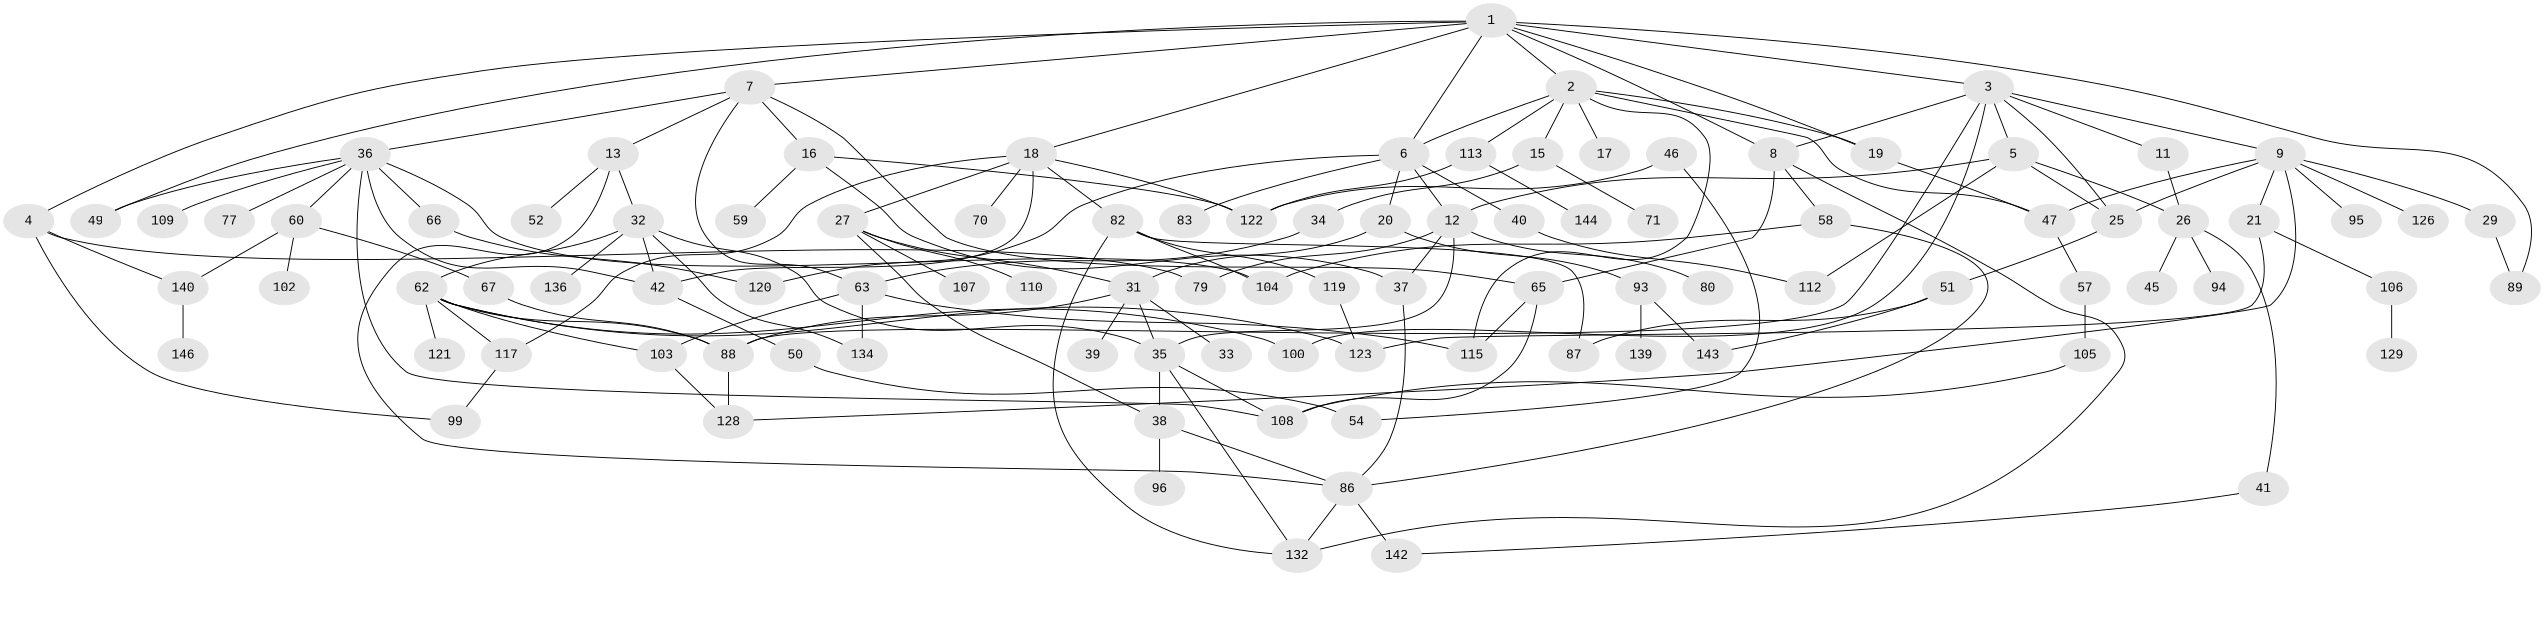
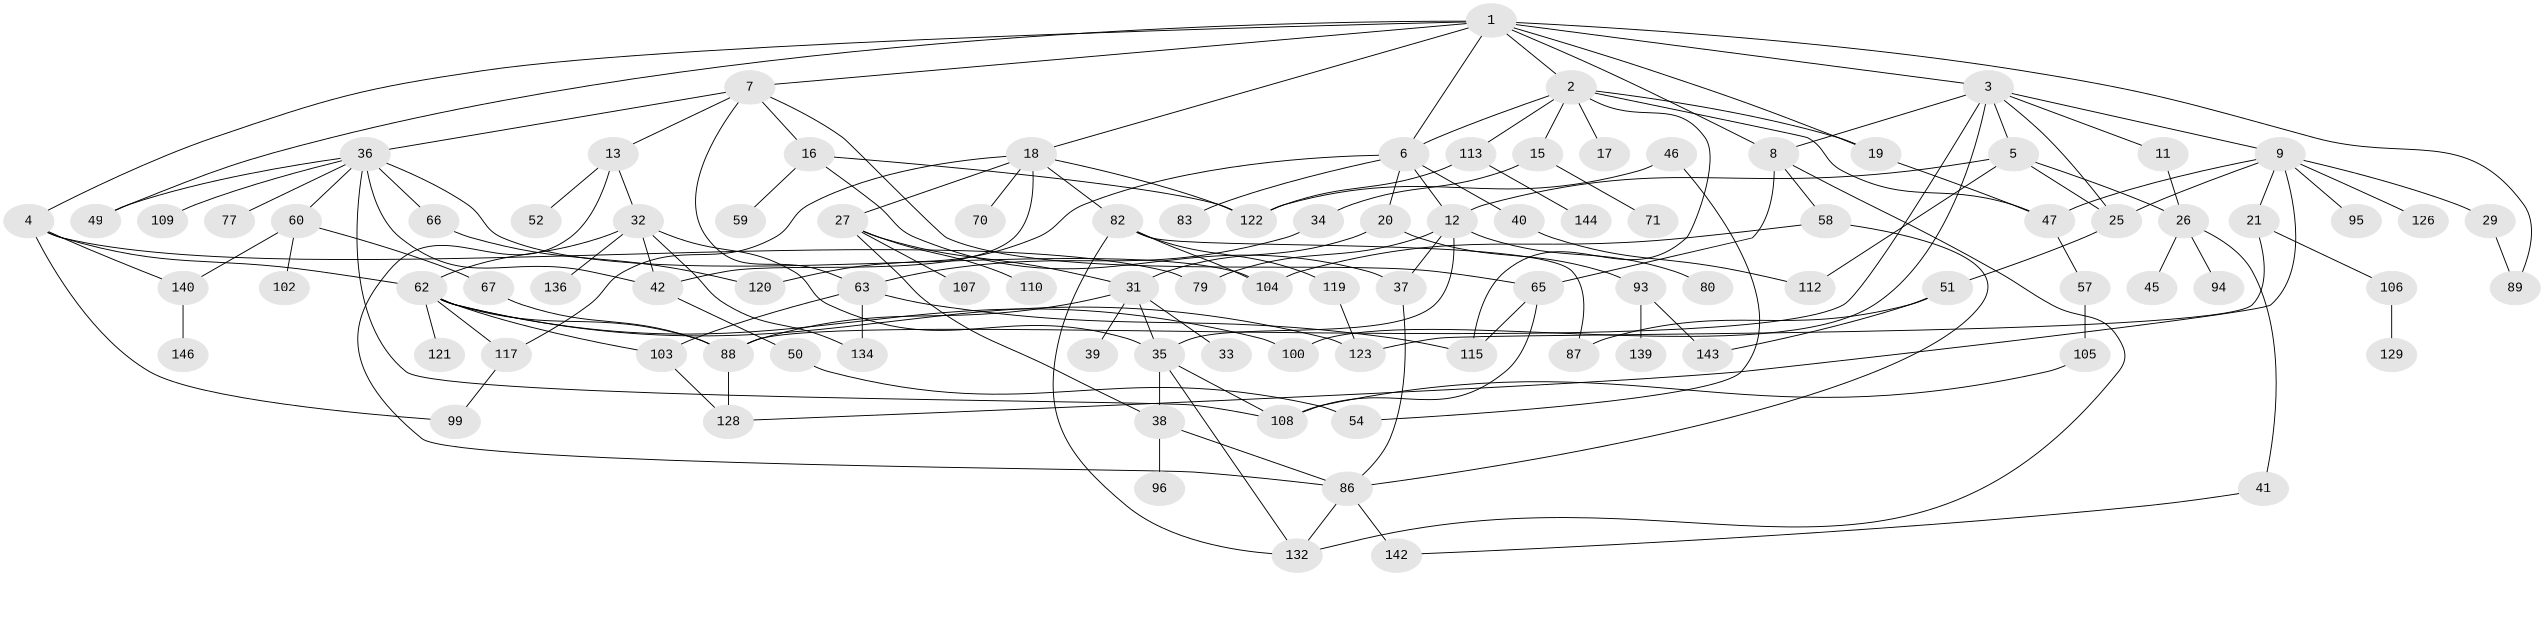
none -> (213, 262)
